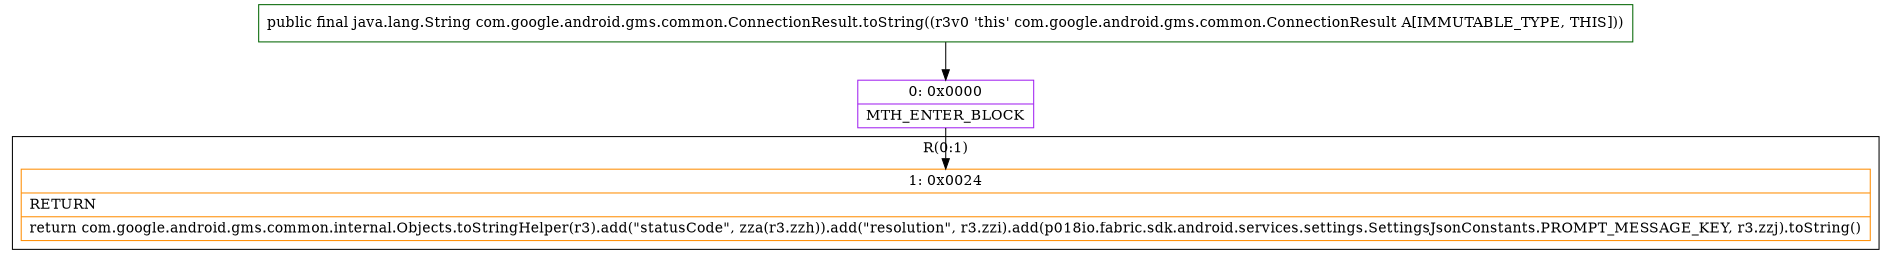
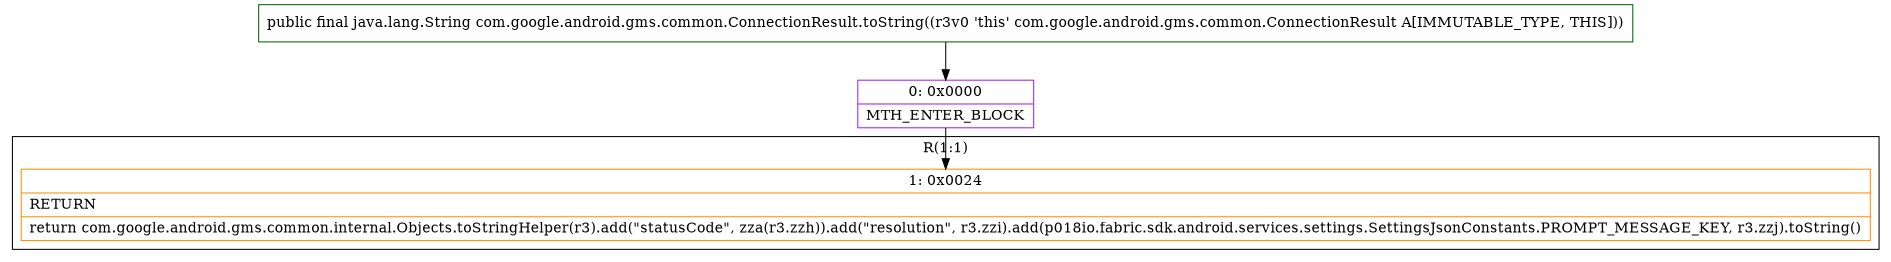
(946, 148) -> (946, 148)
